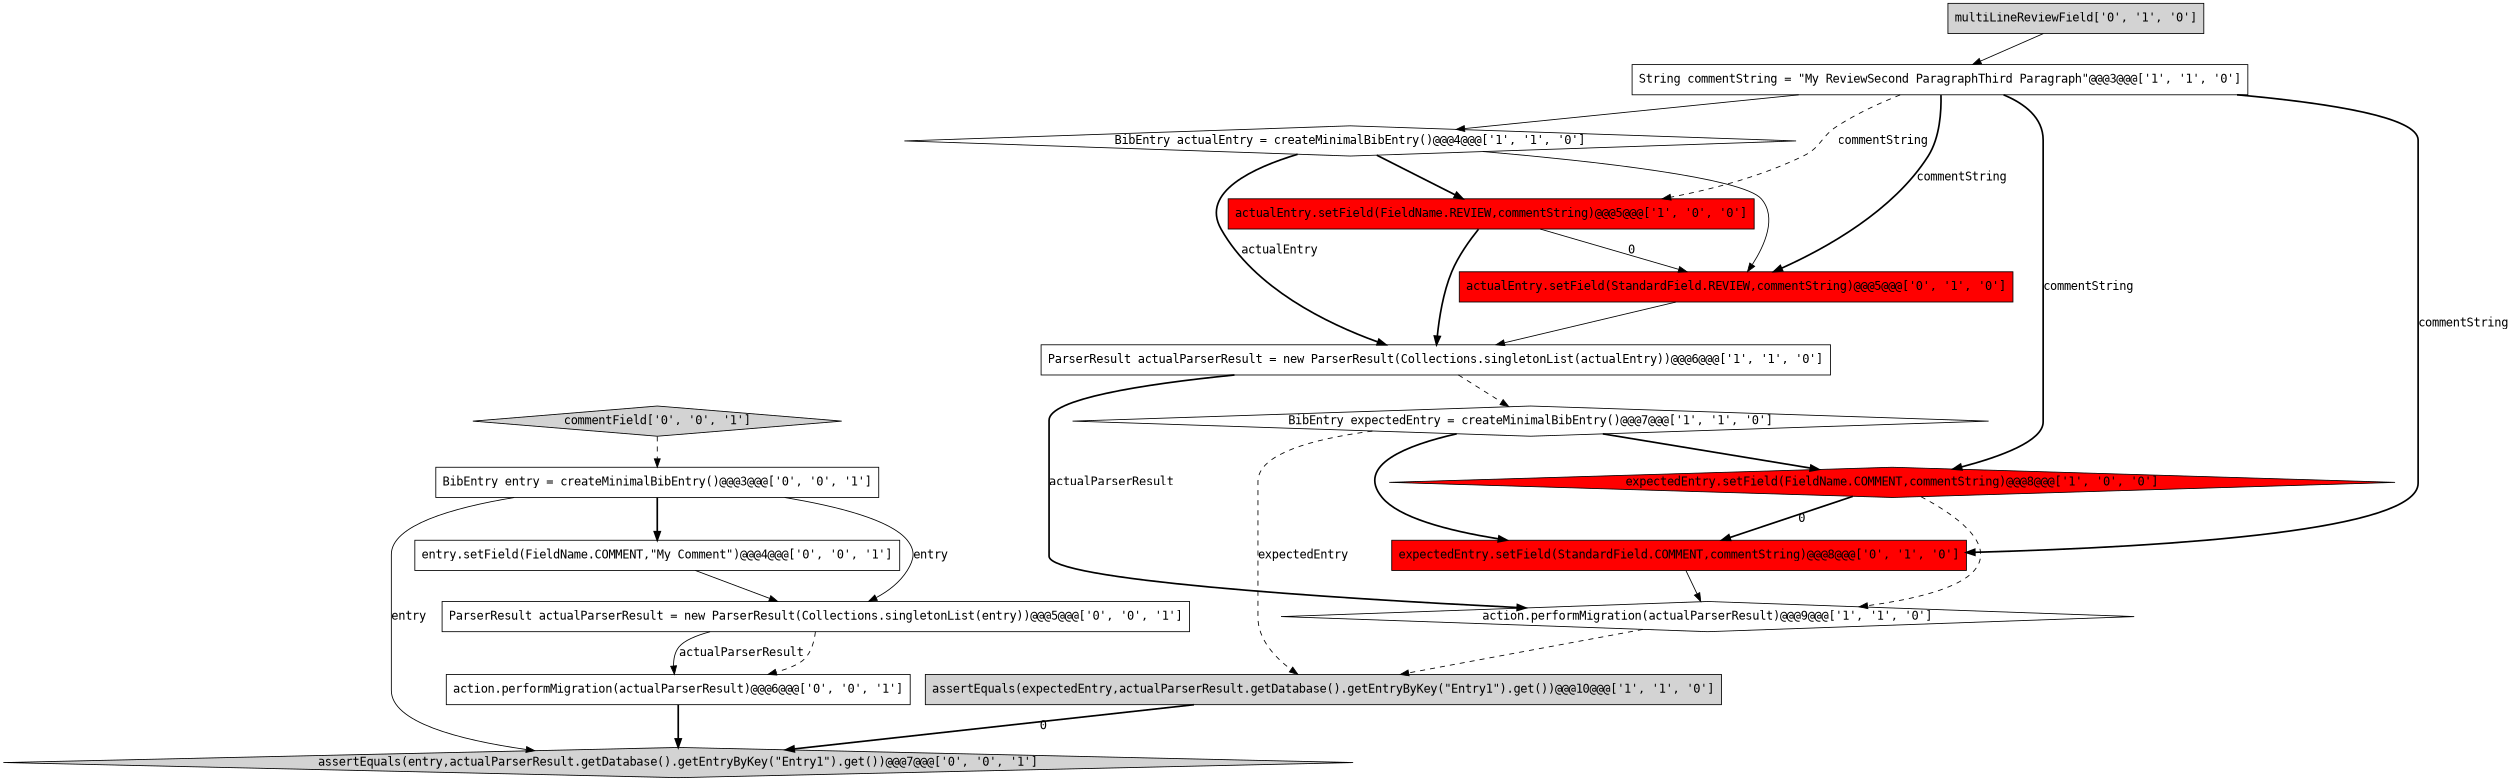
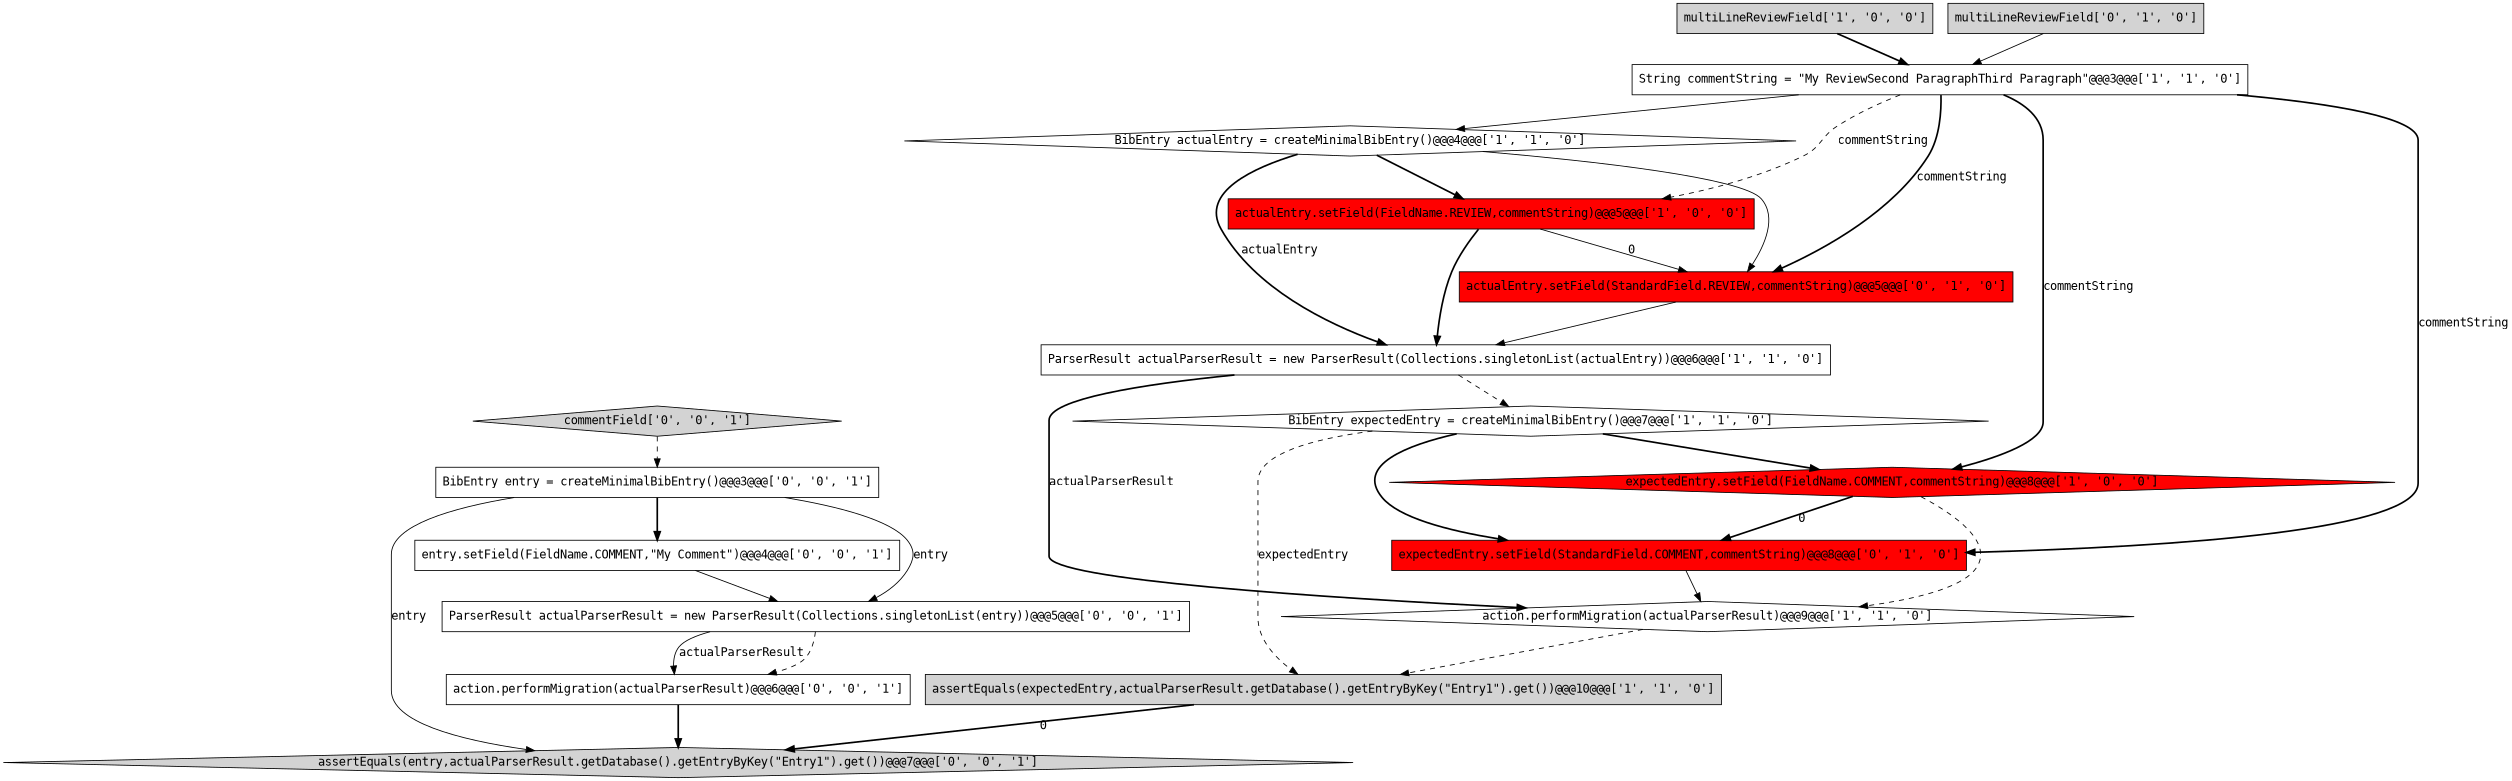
none -> (1805, 18)
